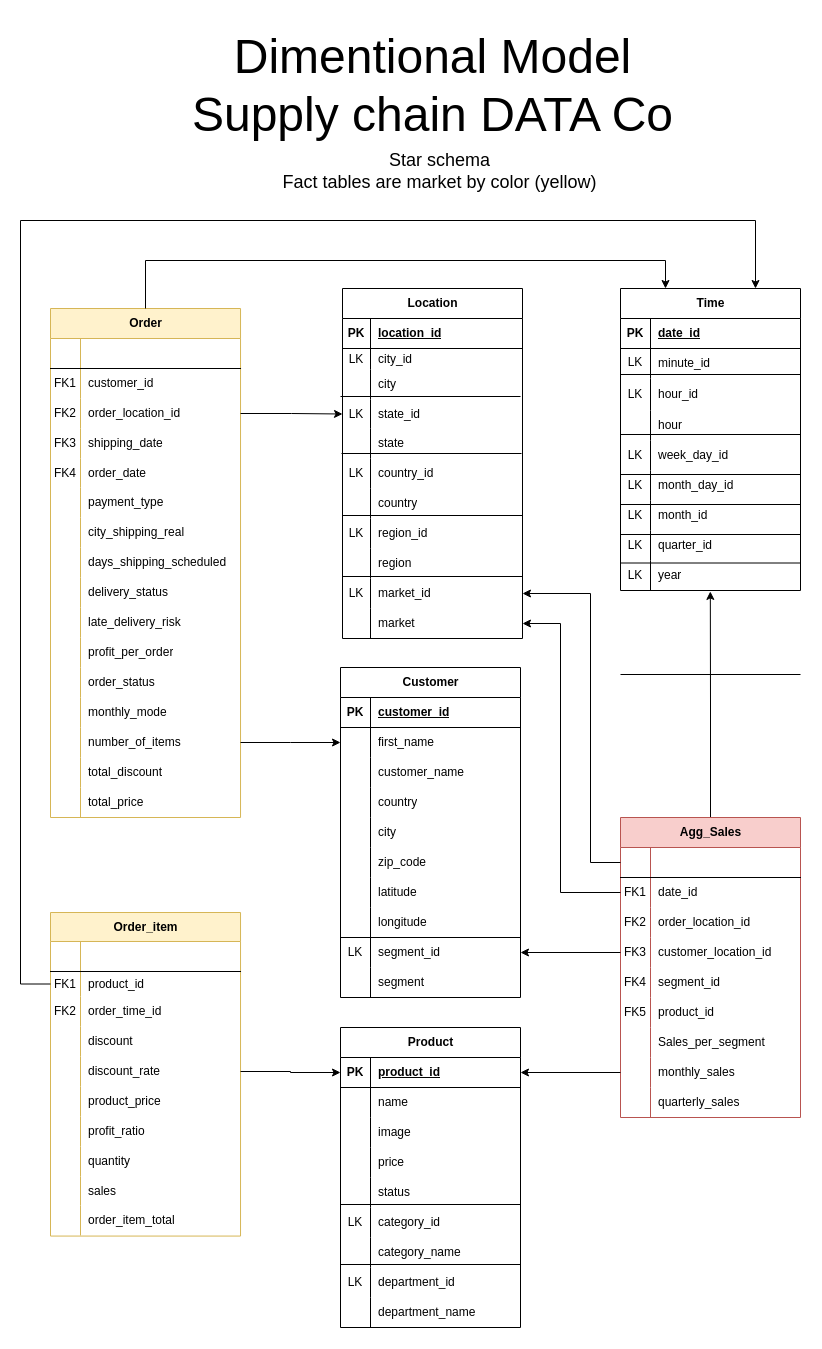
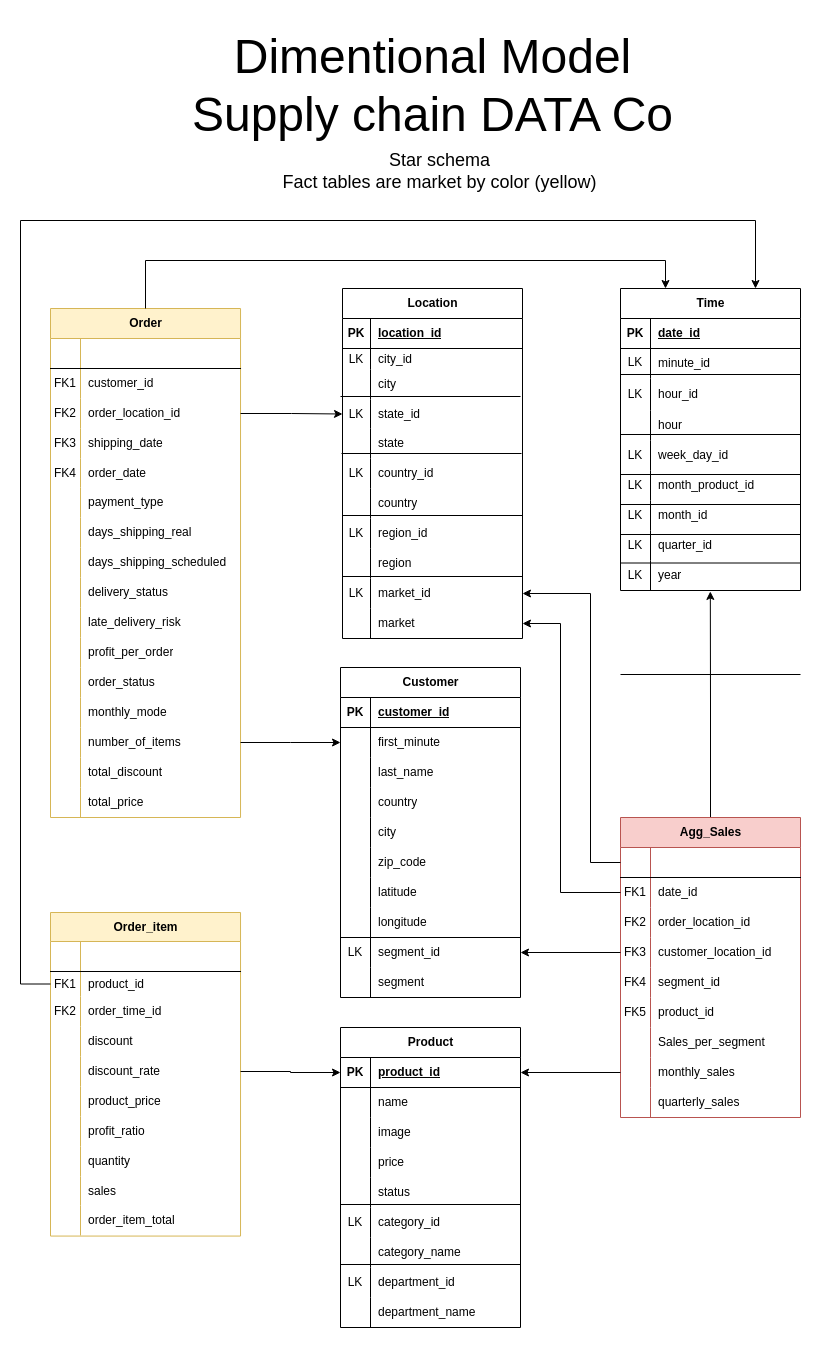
(697, 486) -> (711, 486)
(143, 533) -> (144, 533)
(411, 743) -> (416, 743)
(422, 773) -> (407, 773)
